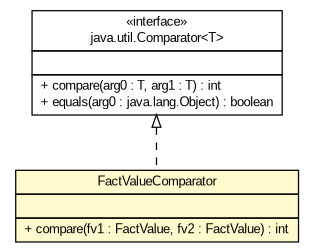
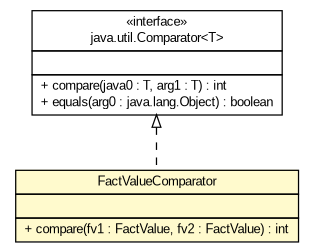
(131, 86) -> (134, 86)
